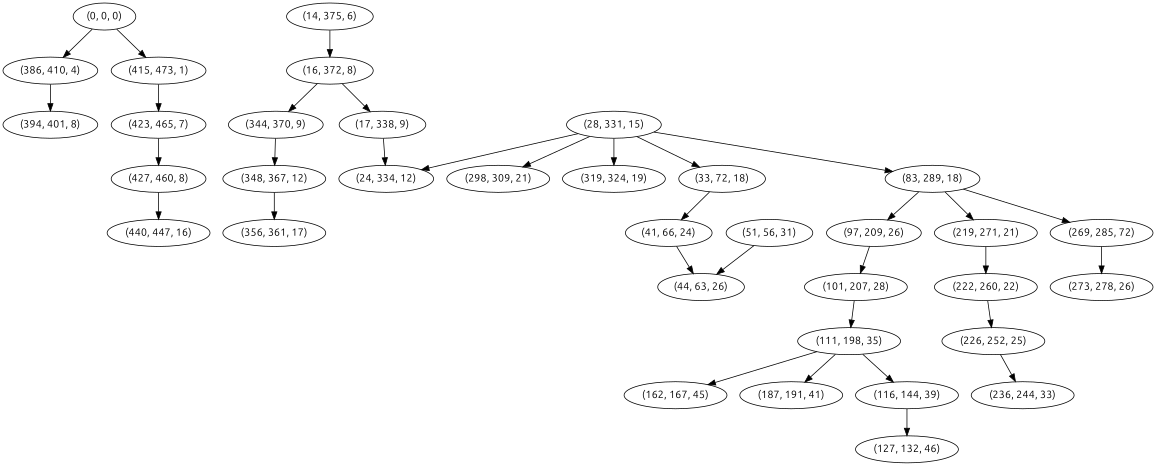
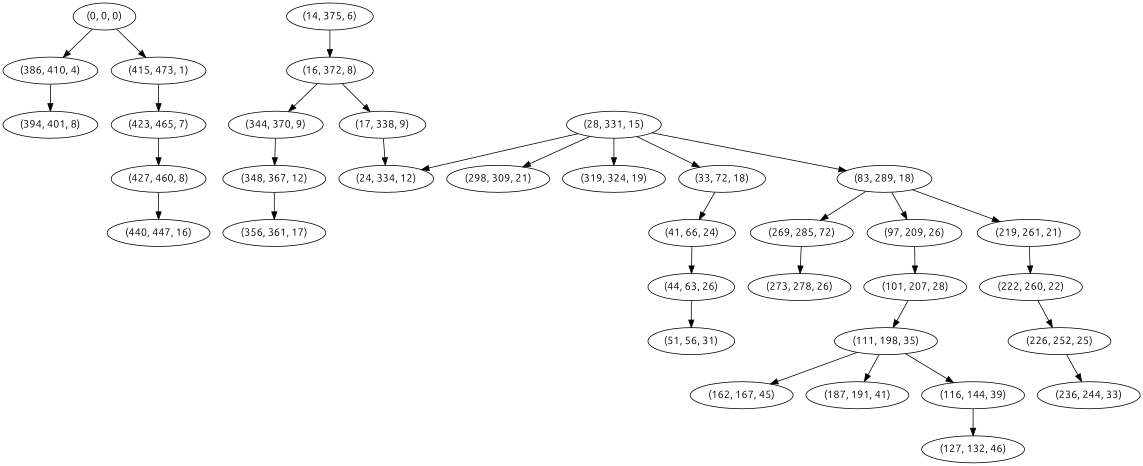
(986, 233) -> (1029, 233)
(738, 258) -> (691, 310)
